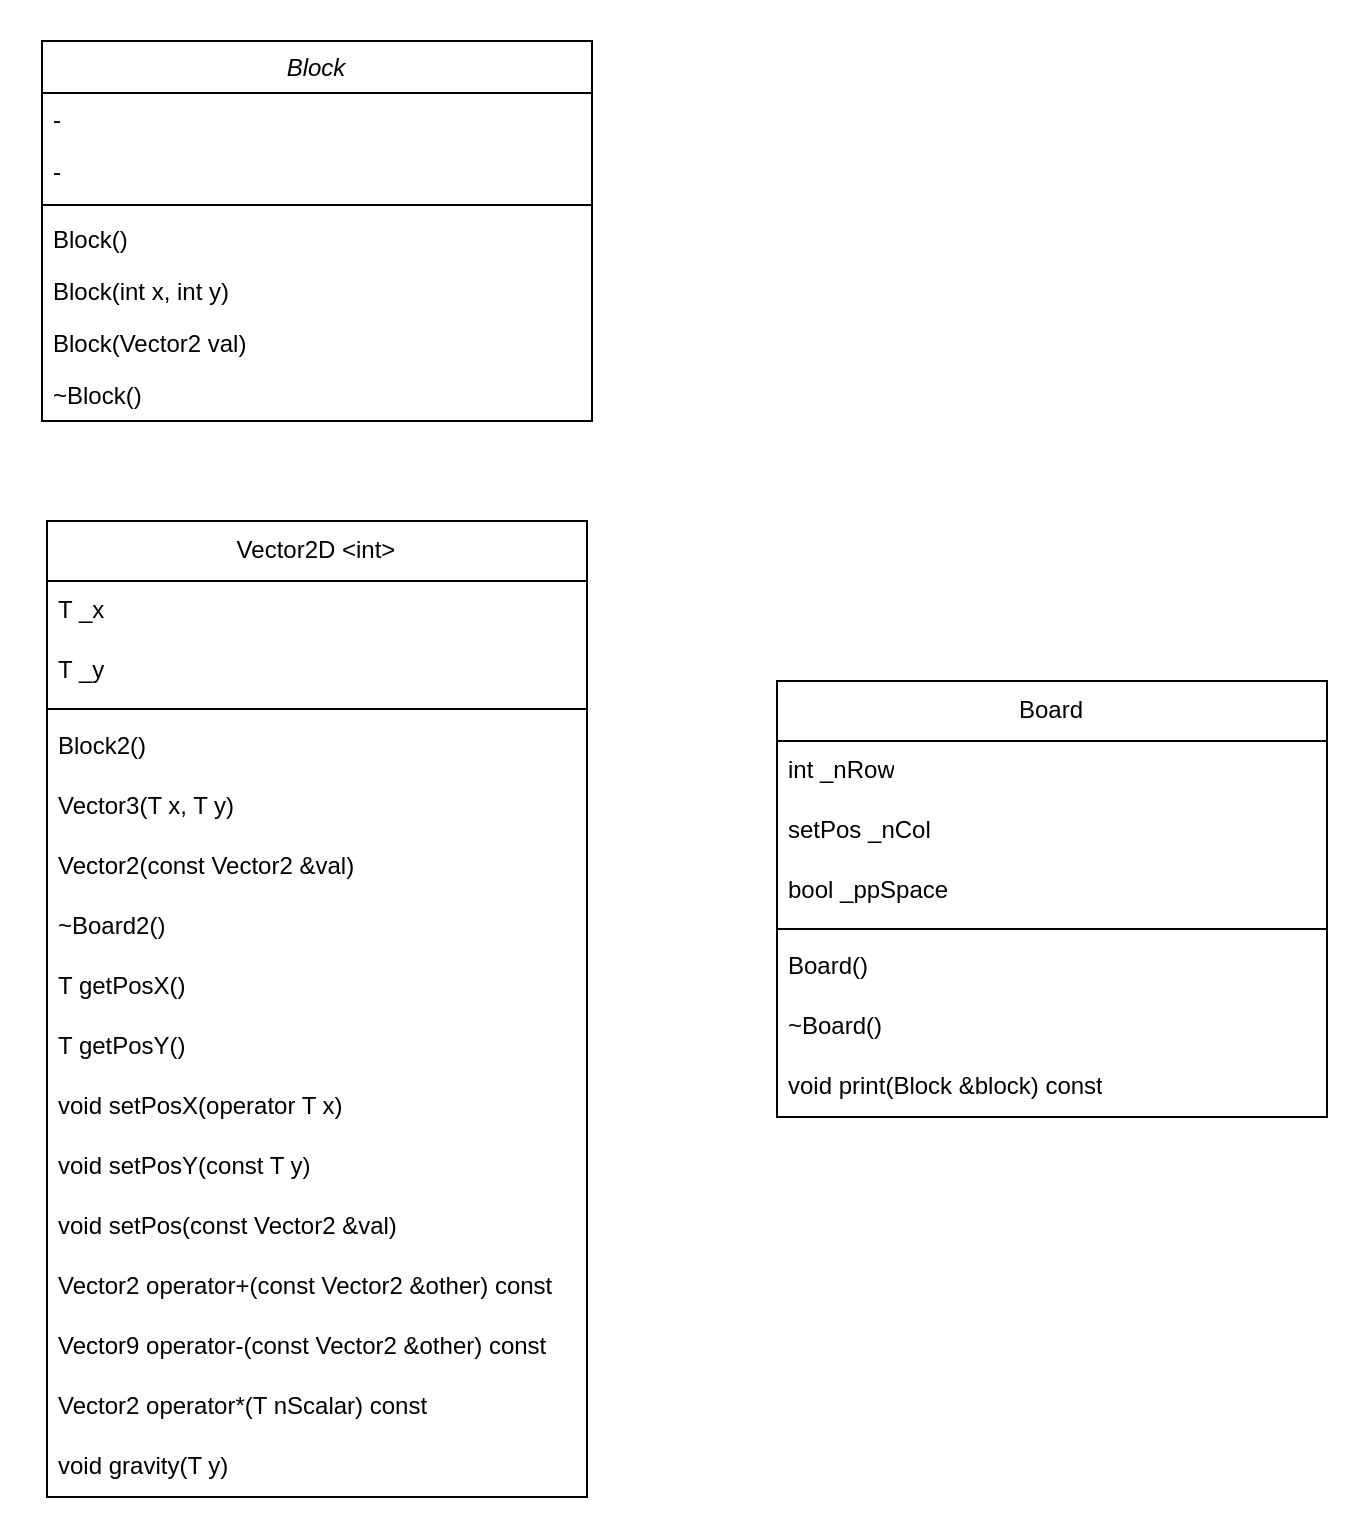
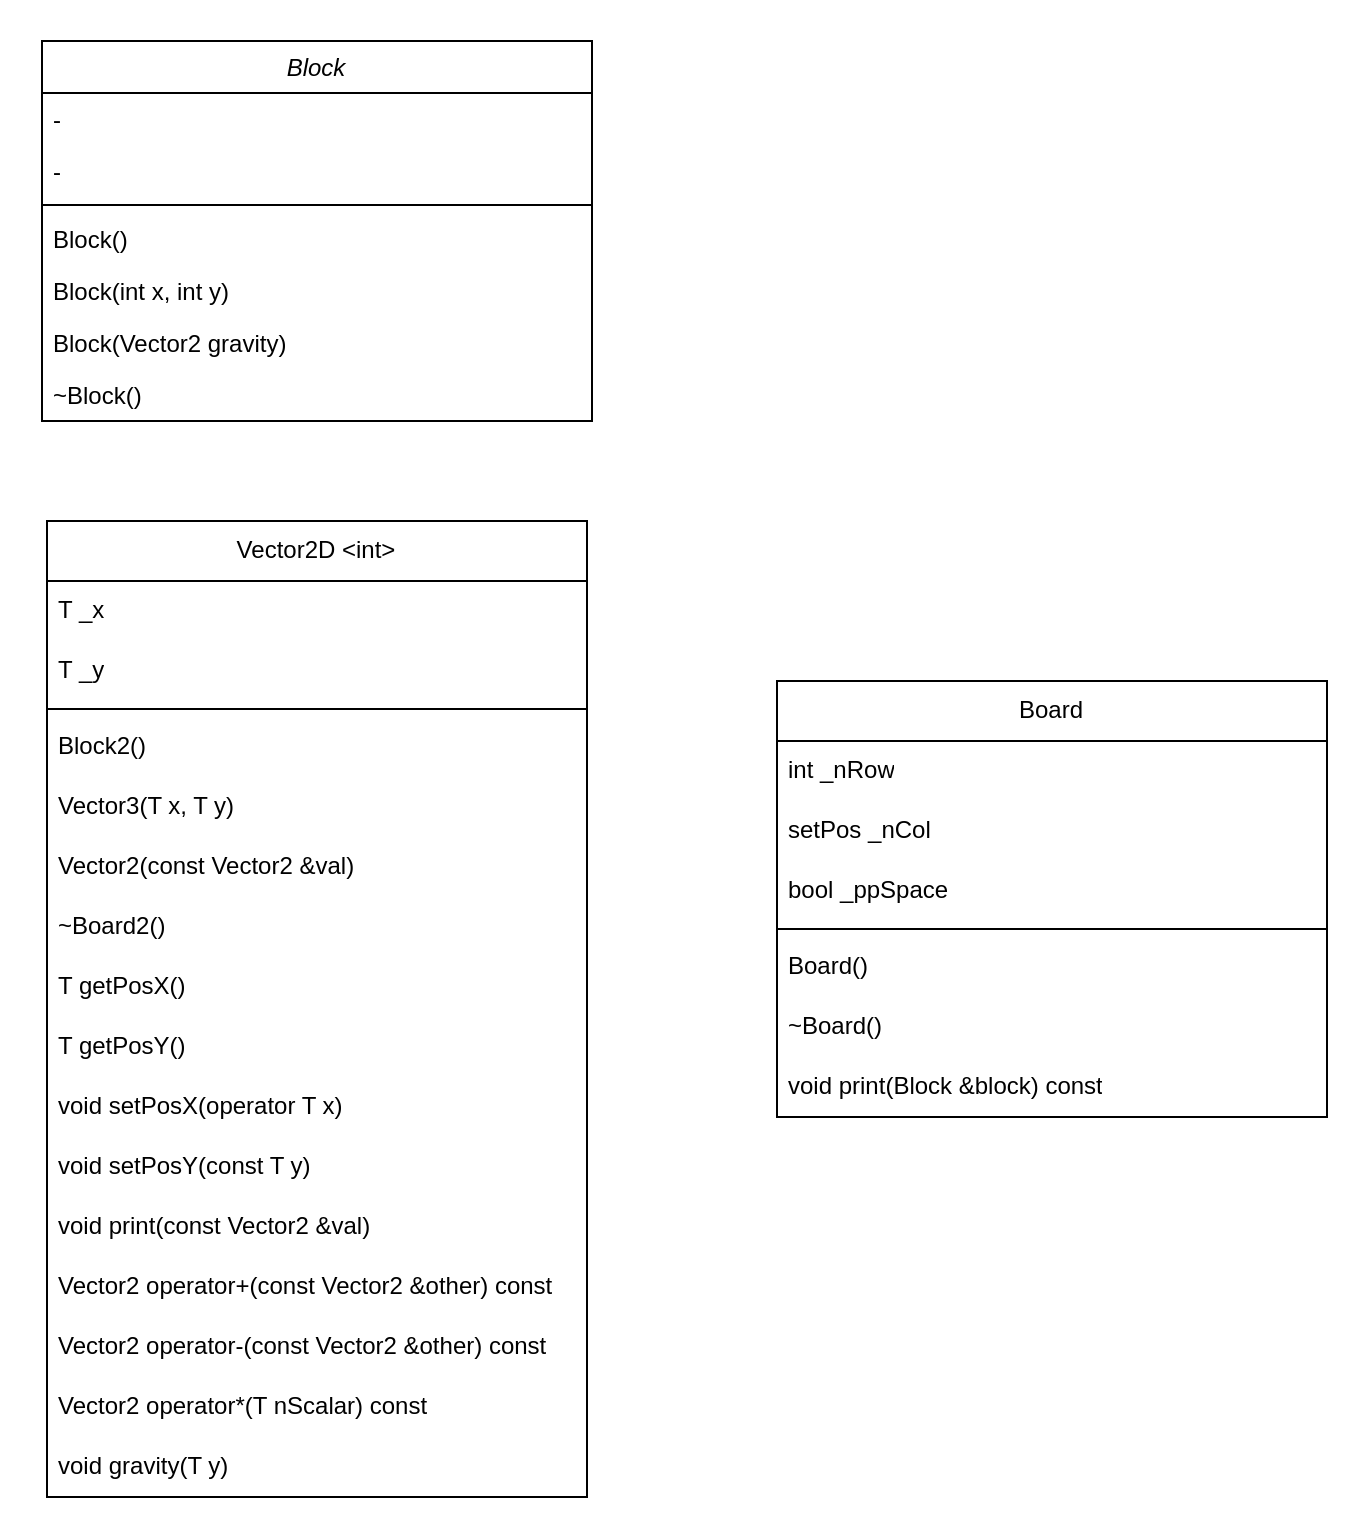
(165, 344) -> (191, 344)
(252, 1227) -> (242, 1227)
(319, 1347) -> (319, 1347)
